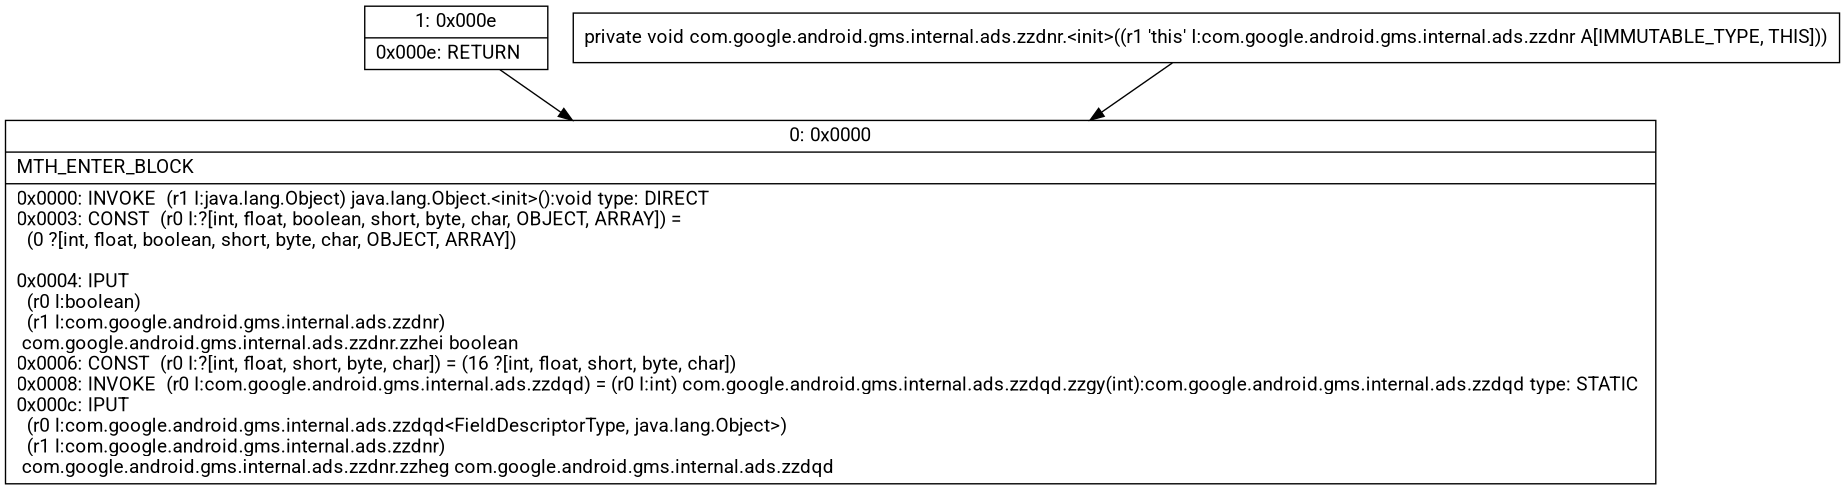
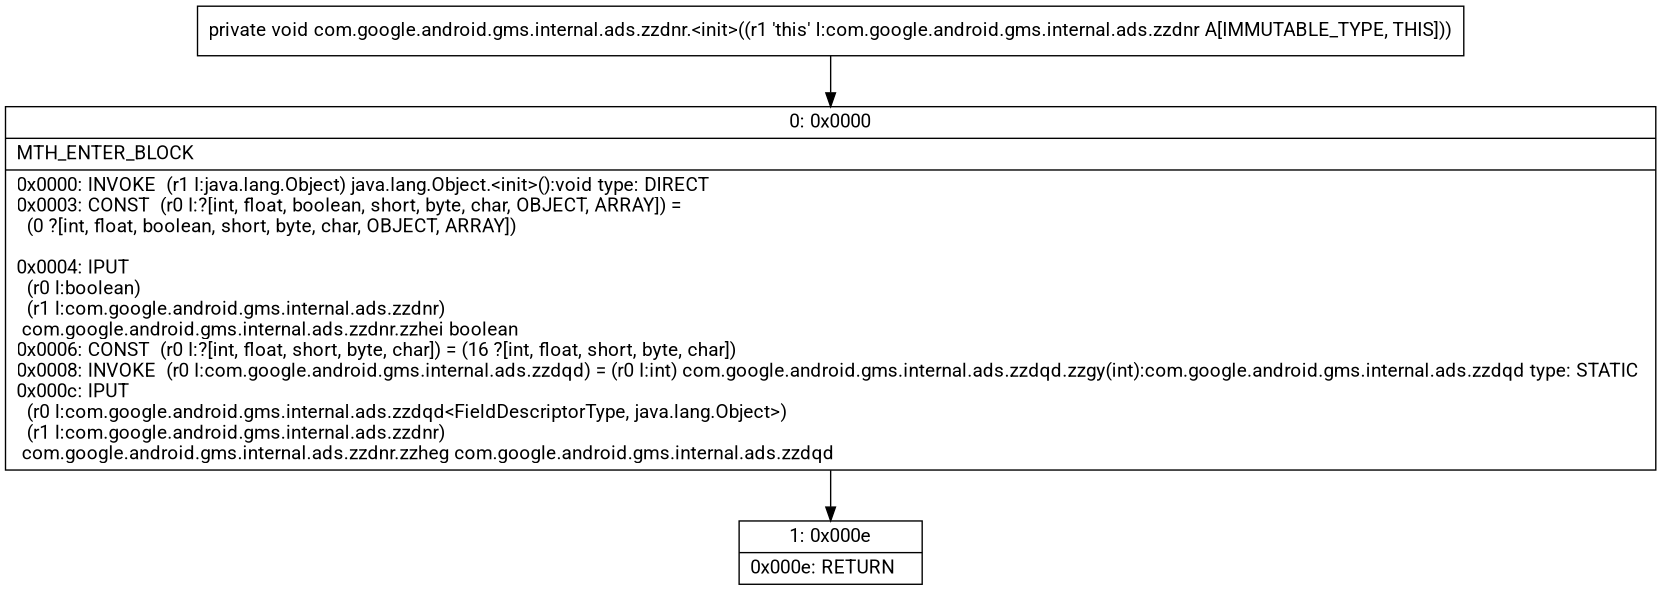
(530, 91) -> (831, 489)
